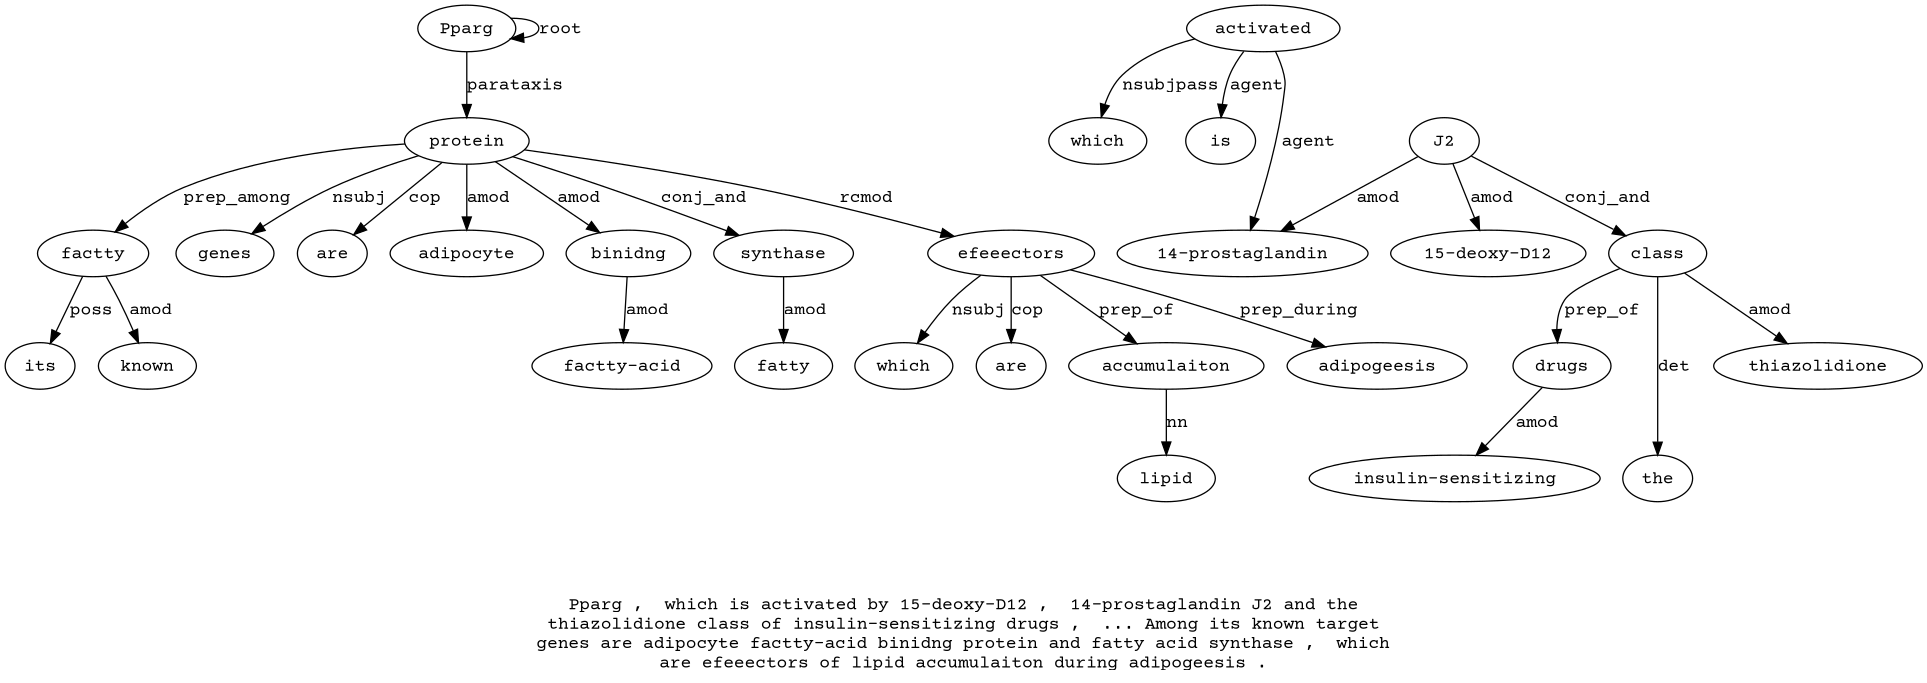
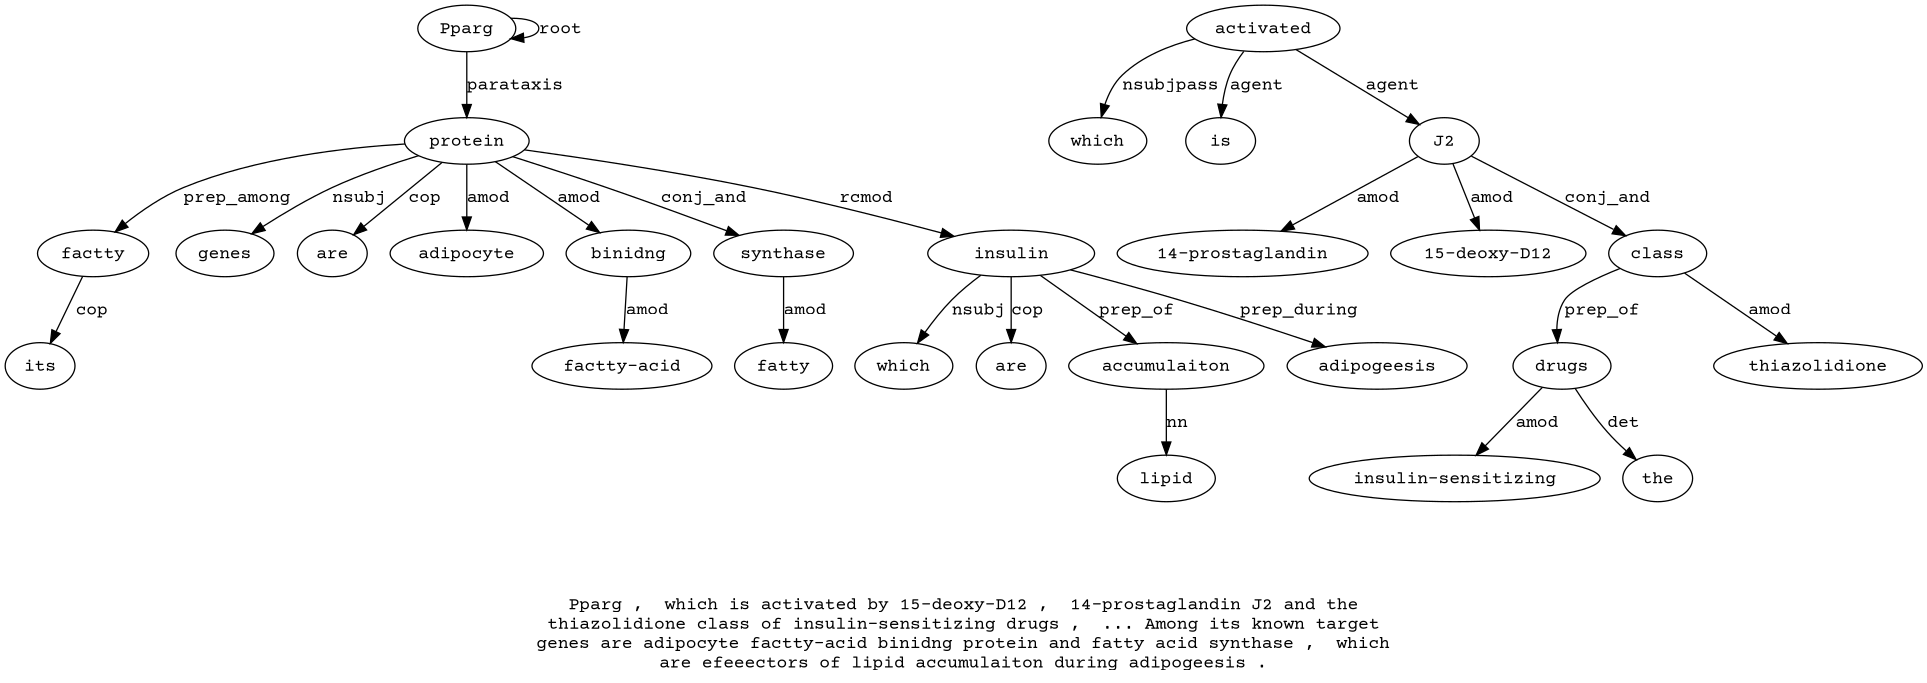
(1277, 135) -> (1352, 84)
(1011, 253) -> (1011, 253)
(92, 310) -> (92, 310)
(1658, 359) -> (1599, 421)
(147, 366) -> none
